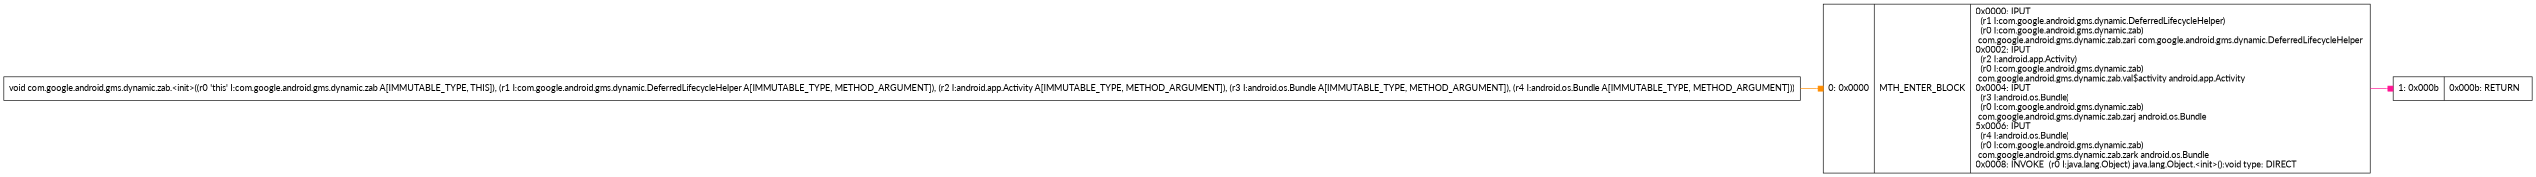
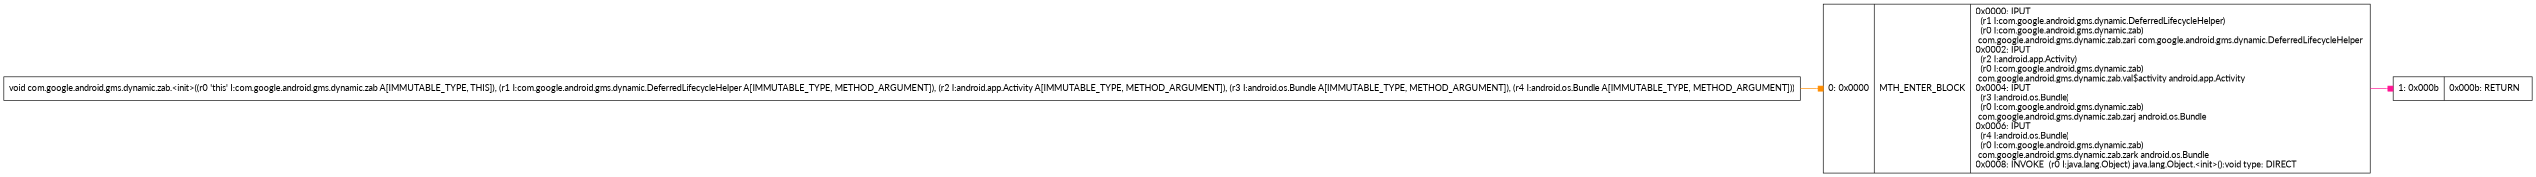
(2006, 127) -> (2006, 127)
